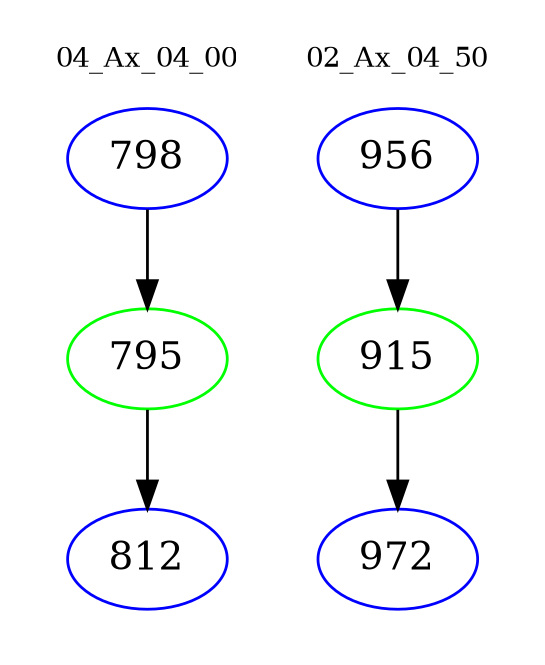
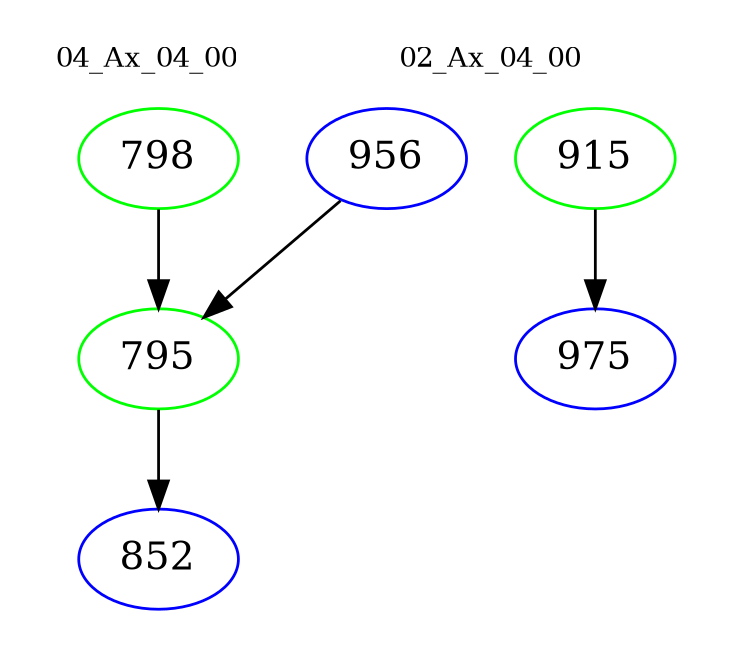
(398, 60) -> (491, 60)
(147, 159) -> (159, 159)
(398, 245) -> (303, 233)
(147, 559) -> (159, 559)
(398, 559) -> (595, 359)
